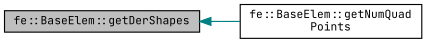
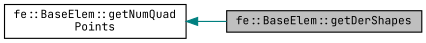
(225, 21) -> (212, 21)
